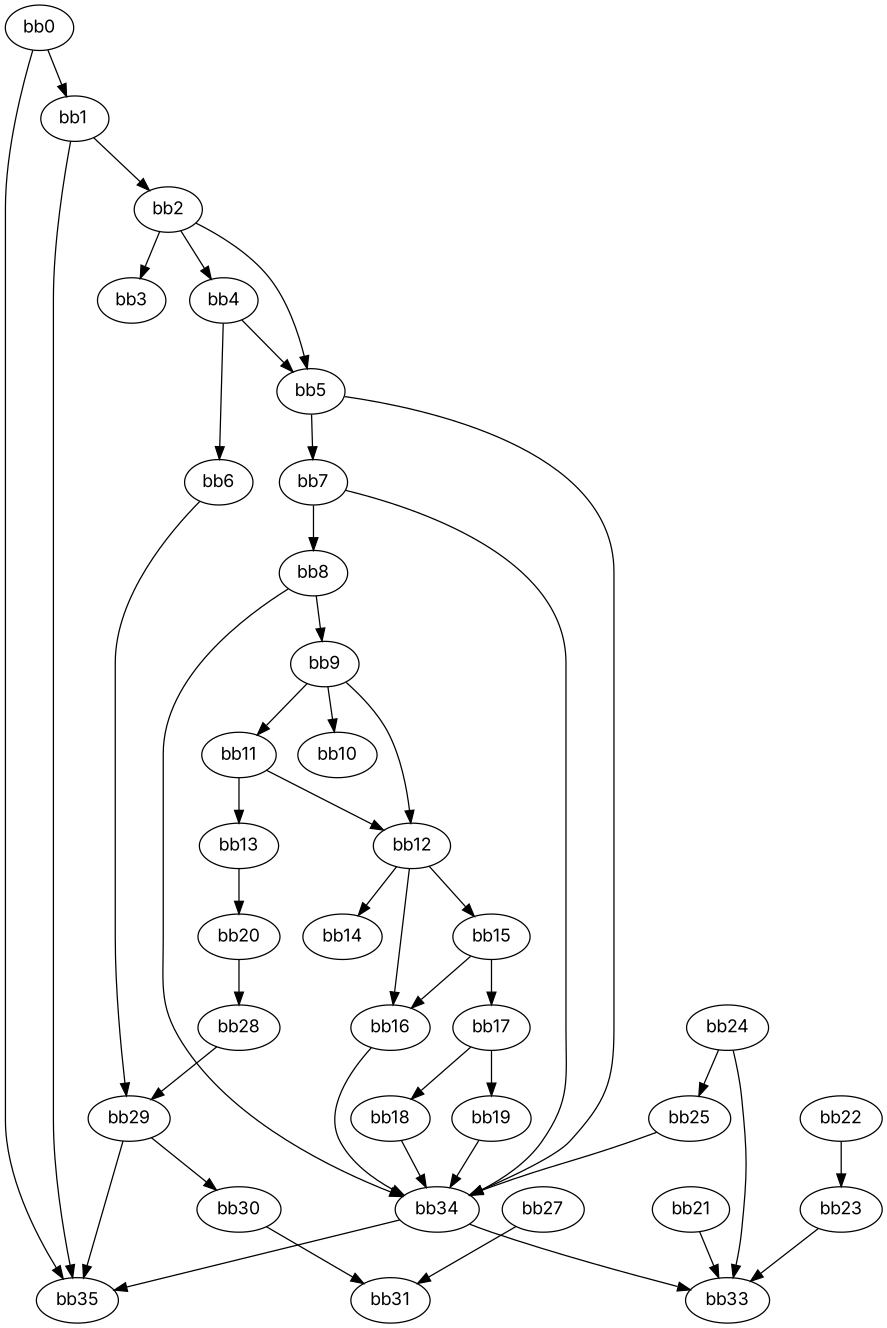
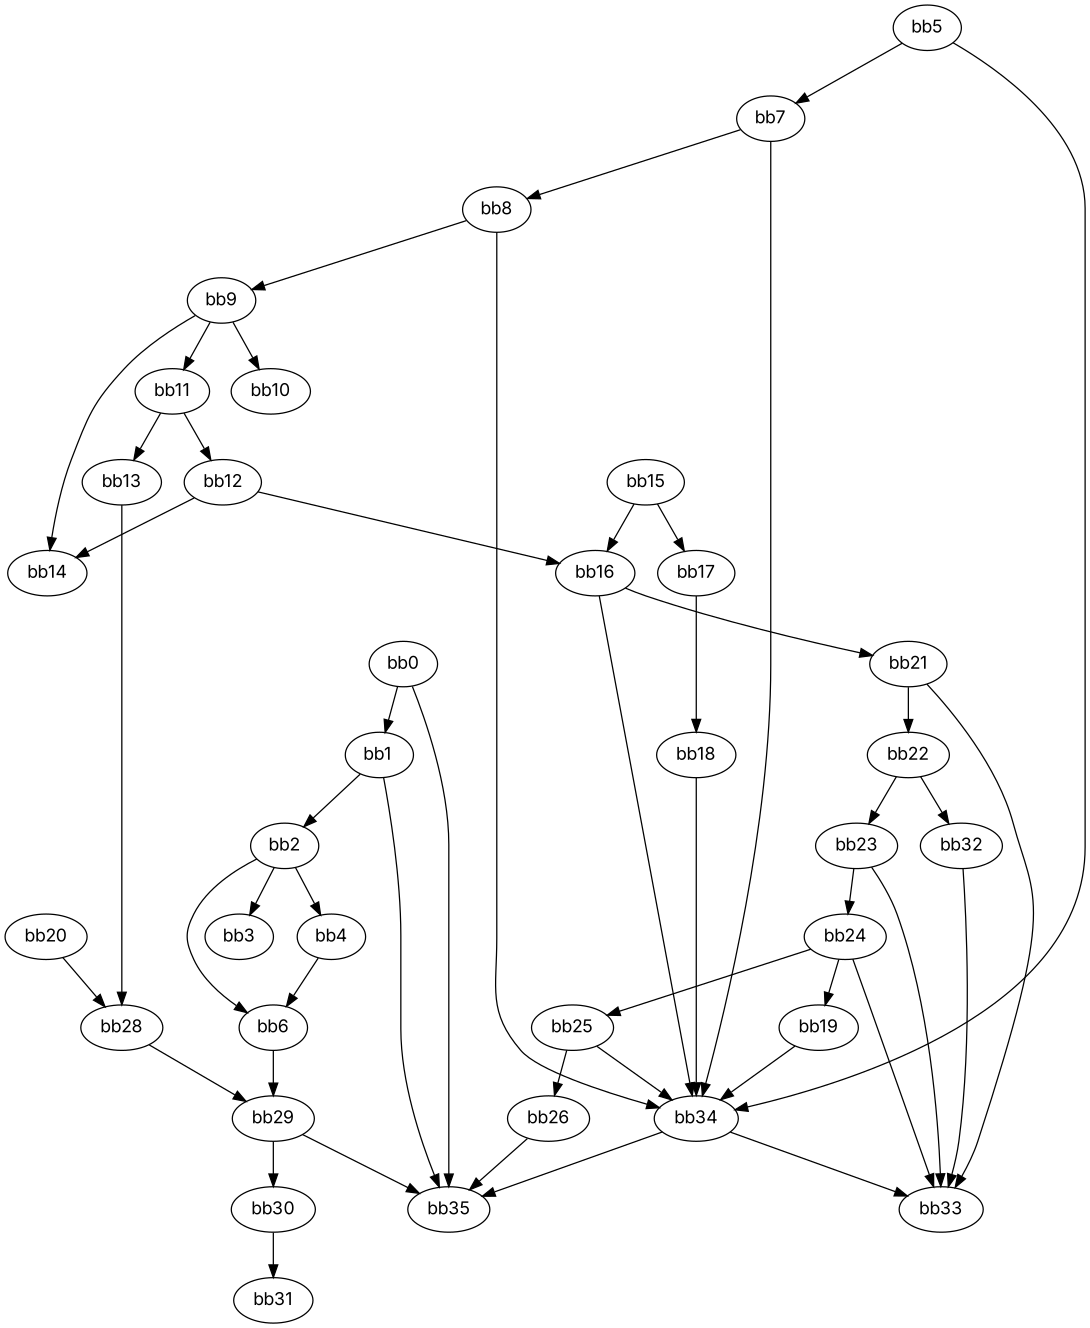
(267, 276) -> (189, 926)
(263, 341) -> none
none -> (742, 624)
none -> (908, 703)
(391, 740) -> (94, 407)
none -> (961, 846)
(239, 885) -> (122, 749)
none -> (852, 885)
(447, 887) -> none
(491, 1067) -> (834, 976)
none -> (549, 1119)
(543, 1209) -> none
